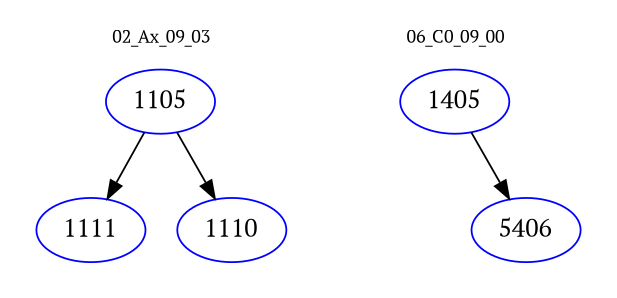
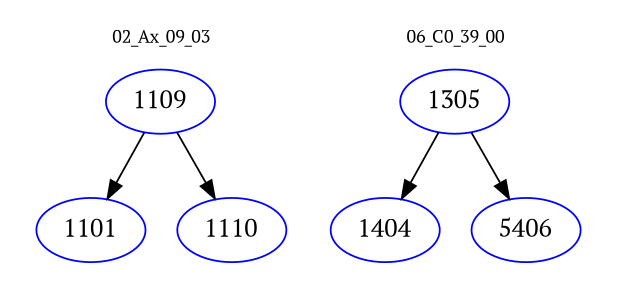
(456, 38) -> (456, 38)
(160, 102) -> (160, 102)
(455, 102) -> (455, 102)
(91, 230) -> (91, 230)
none -> (385, 230)
